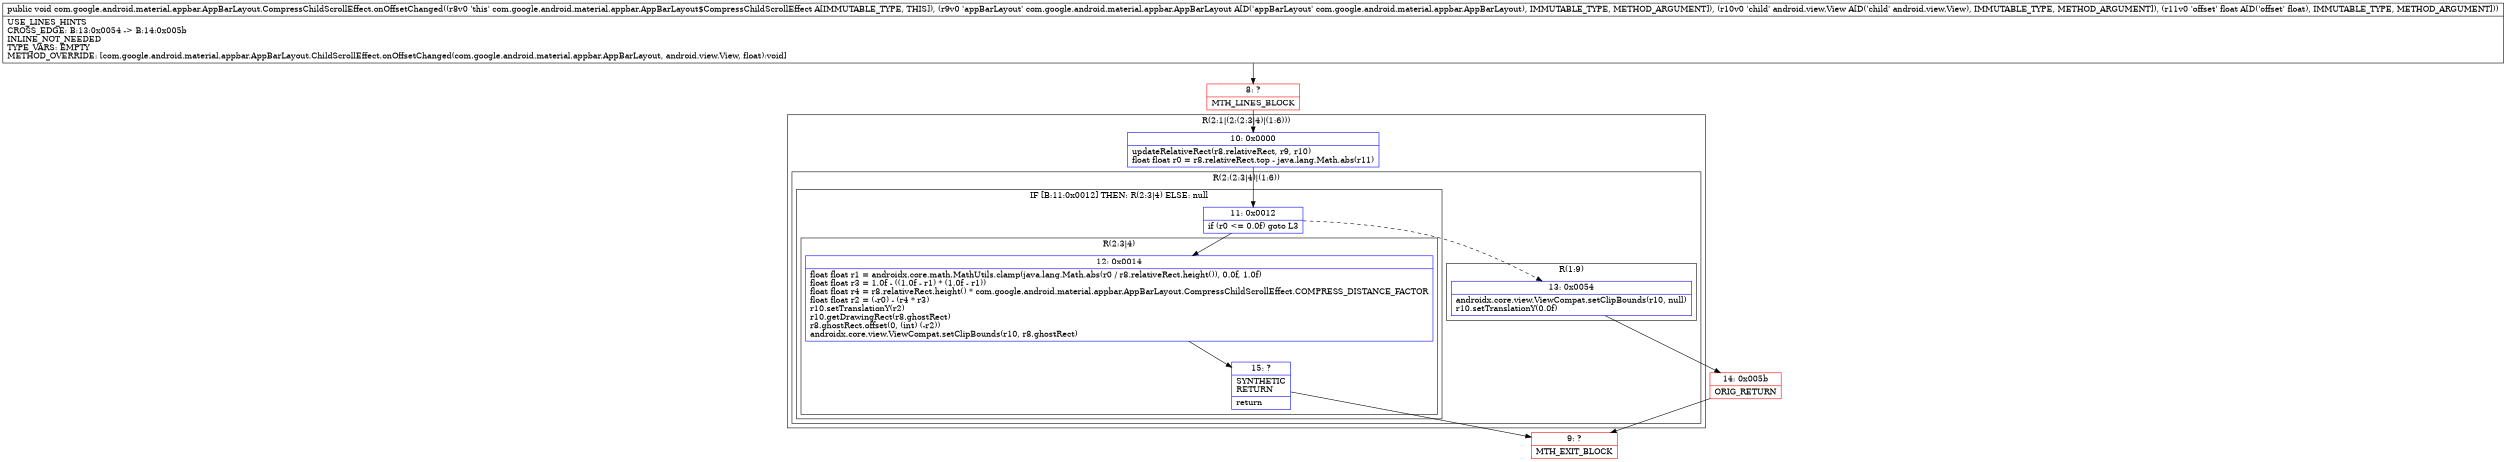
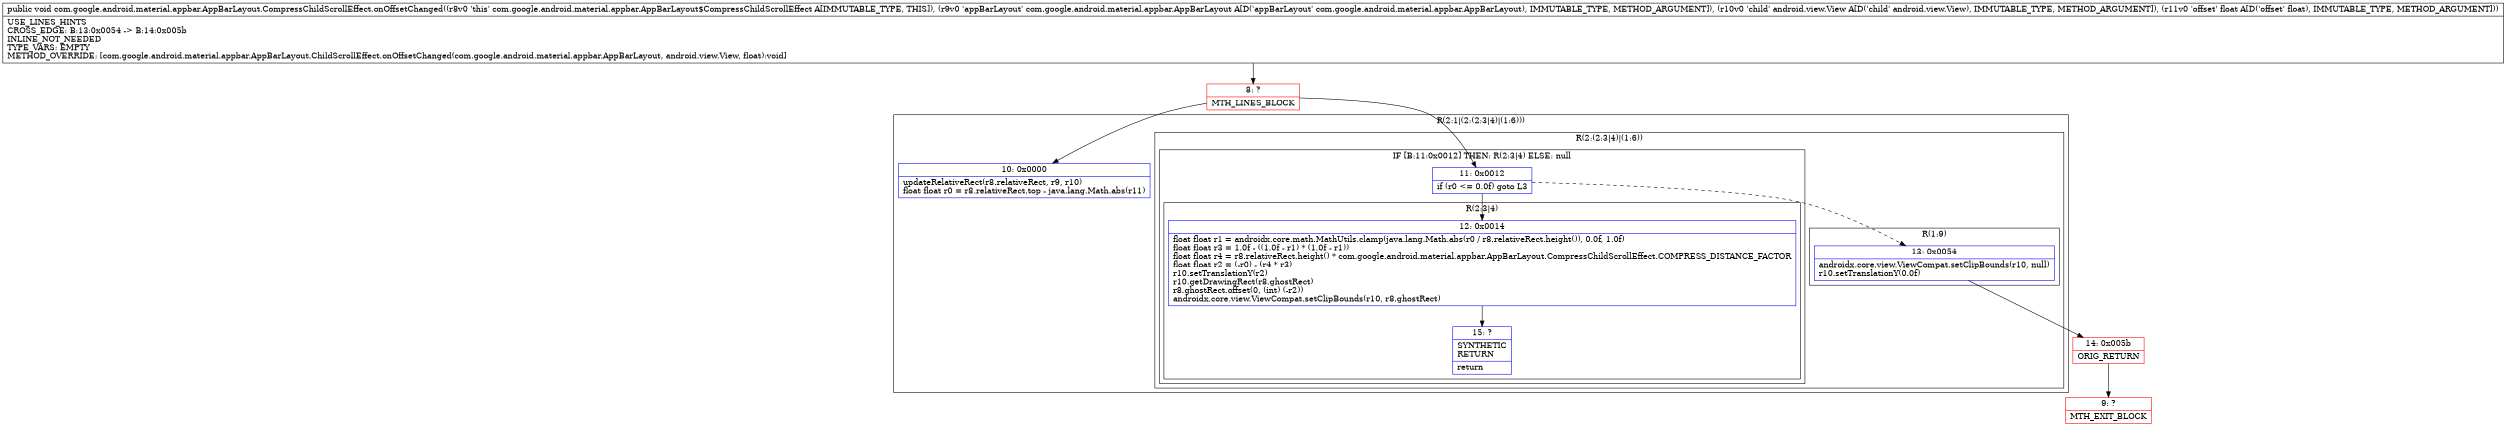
(1253, 184) -> (1398, 106)
(1391, 411) -> none
